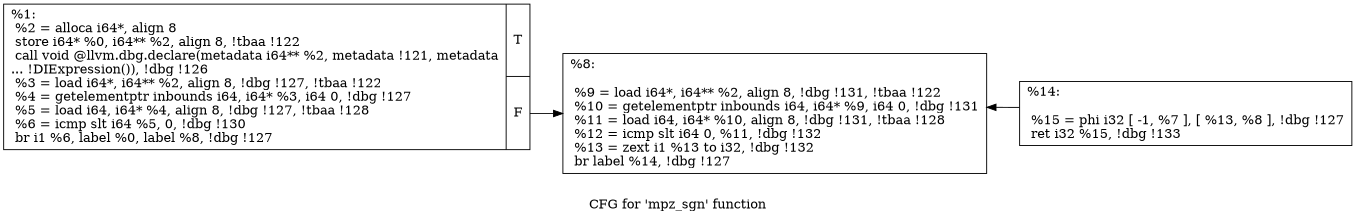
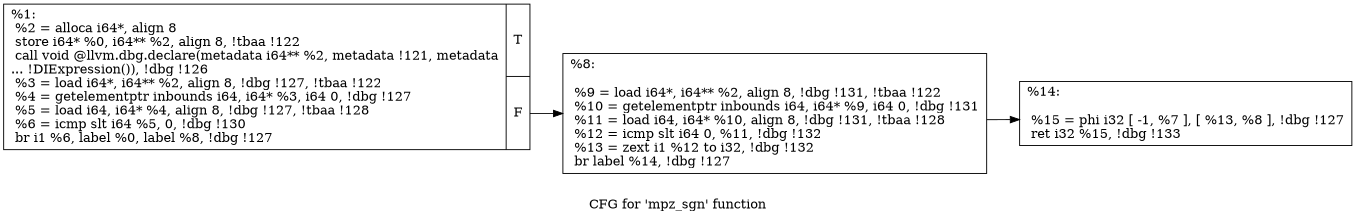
(1008, 107) -> (998, 120)
(692, 148) -> (692, 148)
